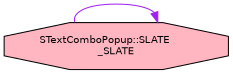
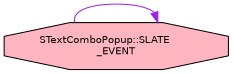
(116, 46) -> (116, 46)
